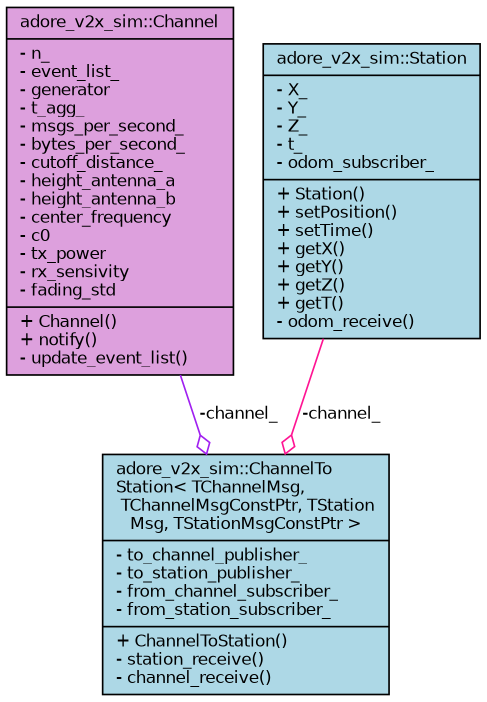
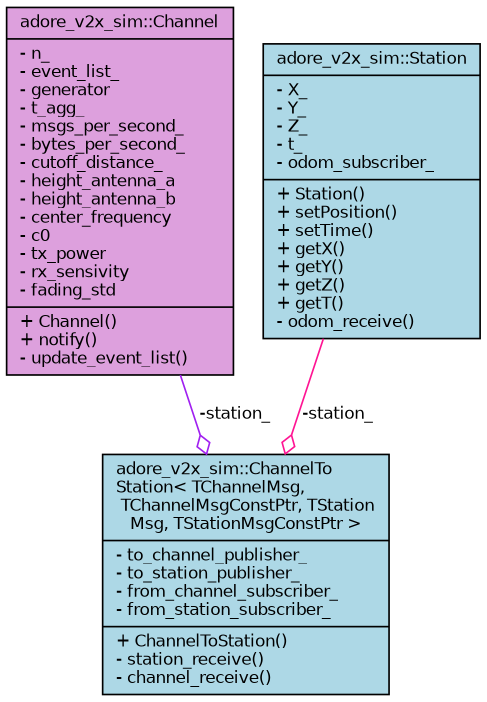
(237, 415) -> (233, 415)
(339, 415) -> (335, 415)
